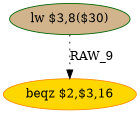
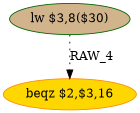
(92, 57) -> (92, 57)
